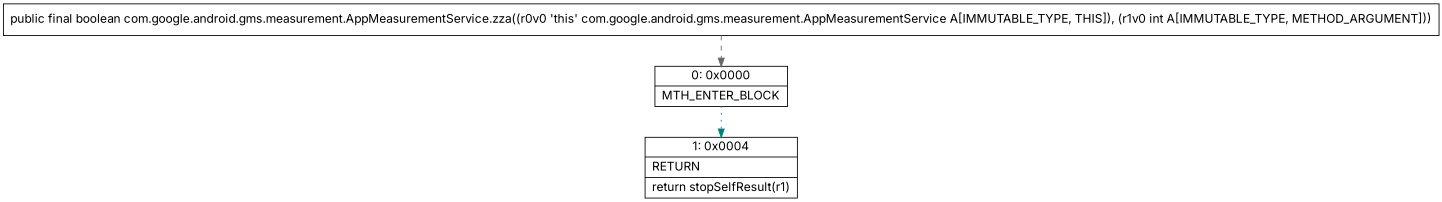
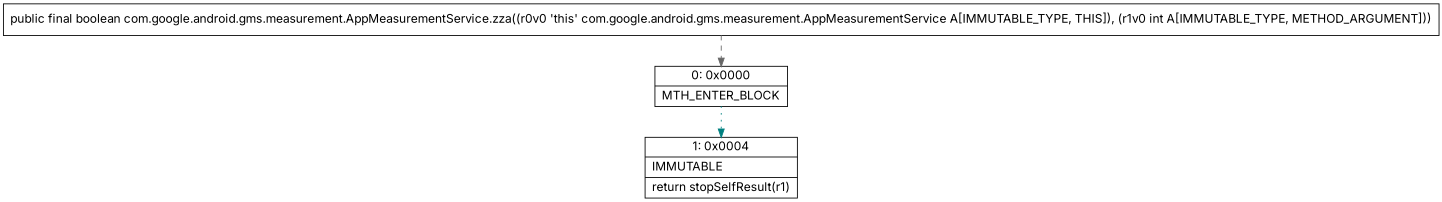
(676, 167) -> (687, 167)
